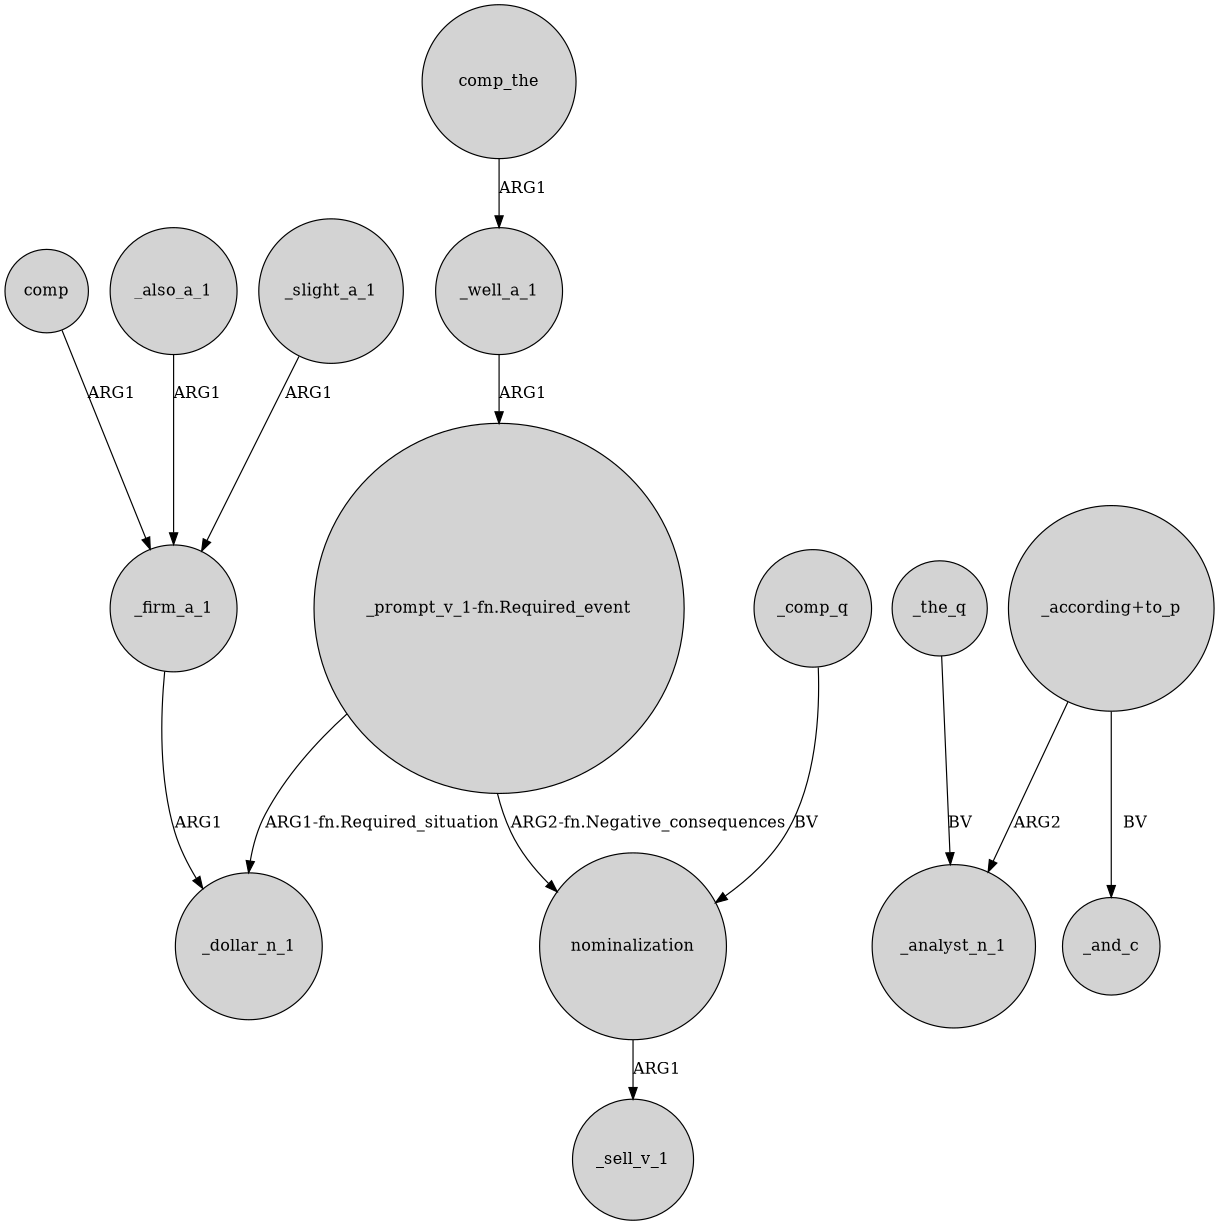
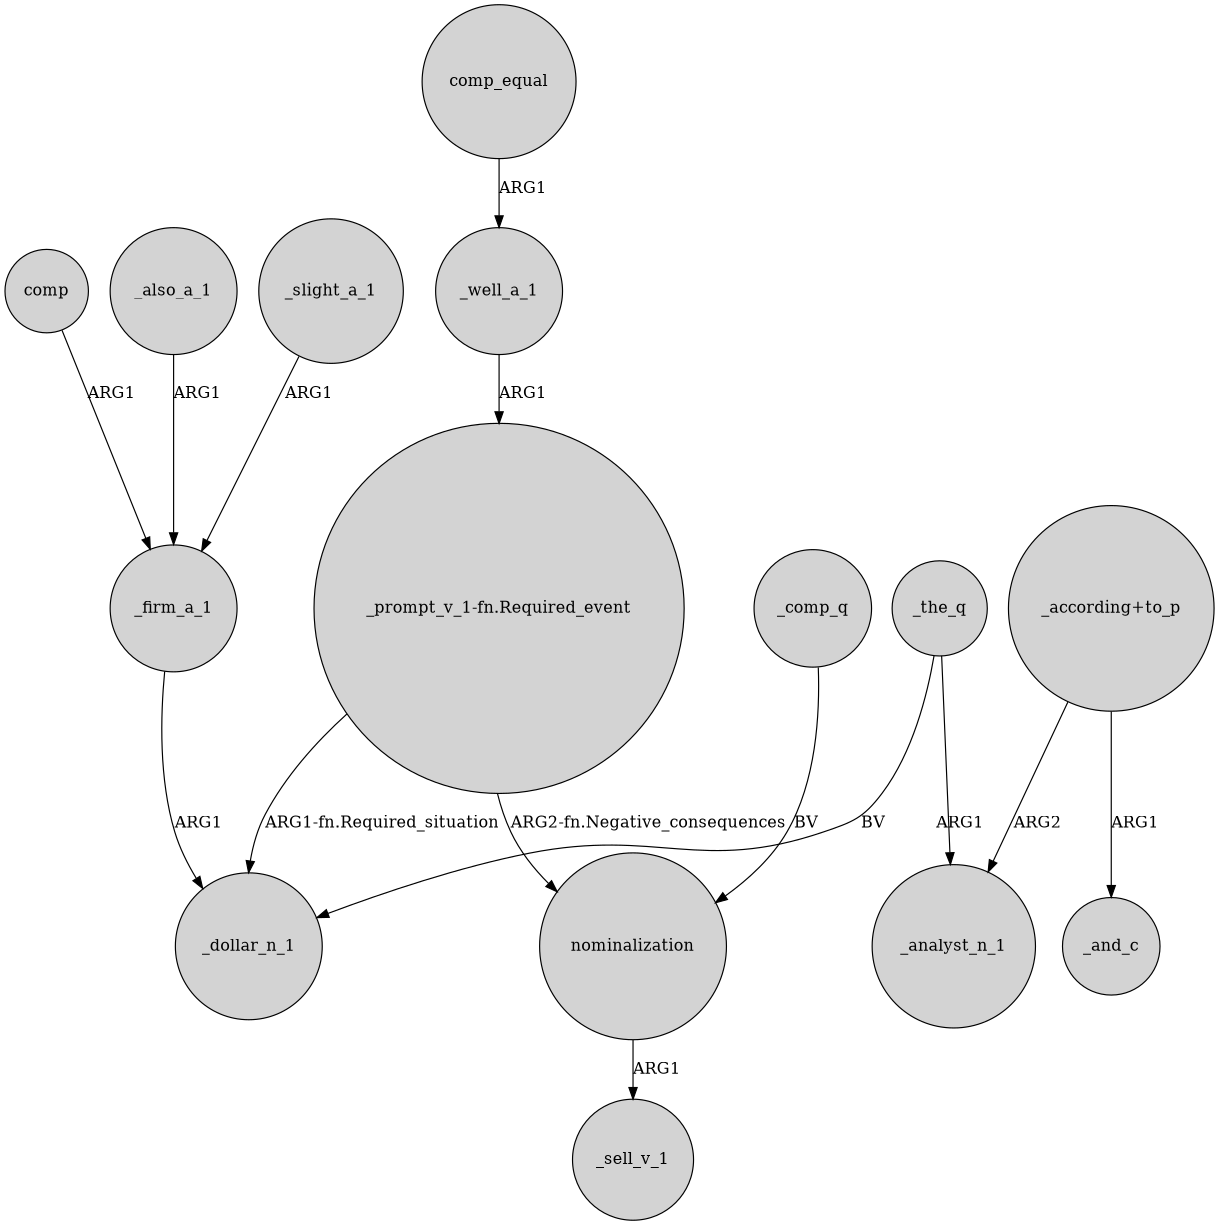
(499, 82) -> (499, 82)
(960, 823) -> (960, 823)
(1135, 823) -> (1135, 823)
none -> (682, 849)
